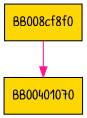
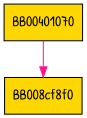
(43, 54) -> (43, 54)
